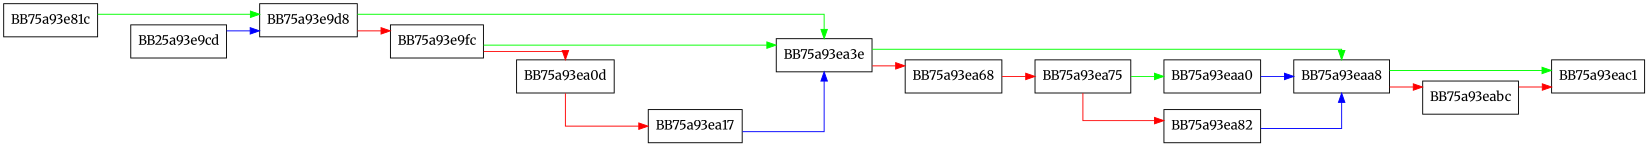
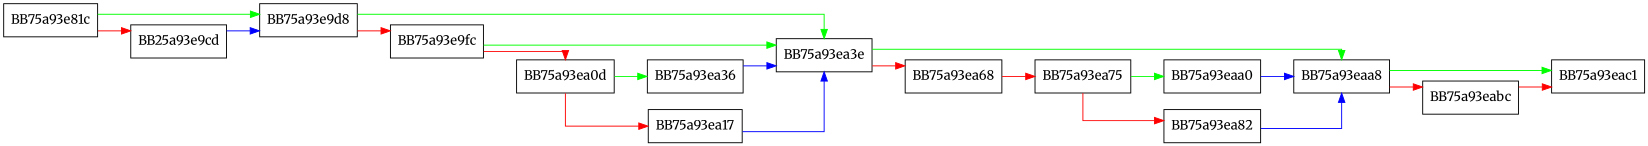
none -> (110, 31)
none -> (695, 76)
